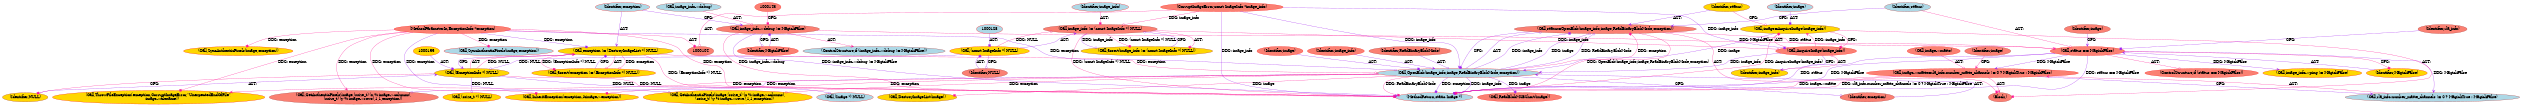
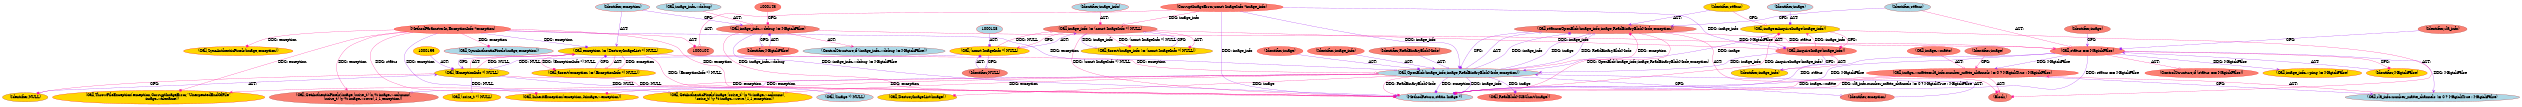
none -> (1042, 40)
(386, 62) -> (386, 62)
